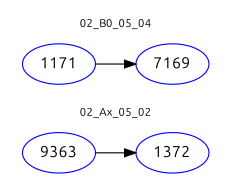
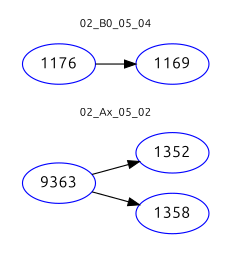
(59, 64) -> (59, 64)
(172, 64) -> (172, 64)
(172, 153) -> (172, 153)
none -> (172, 213)
